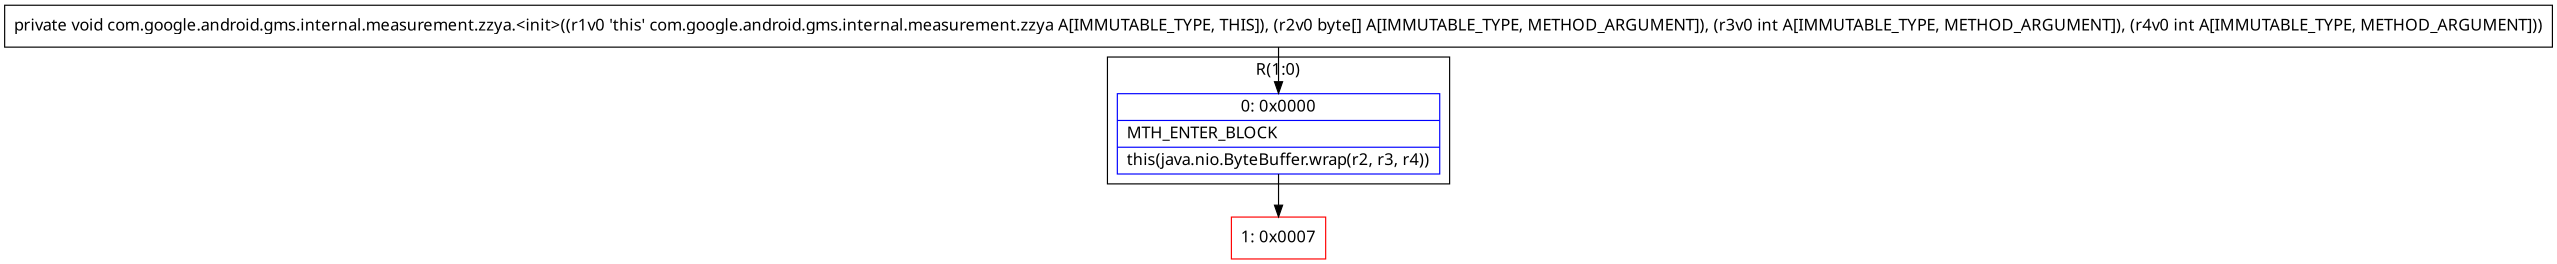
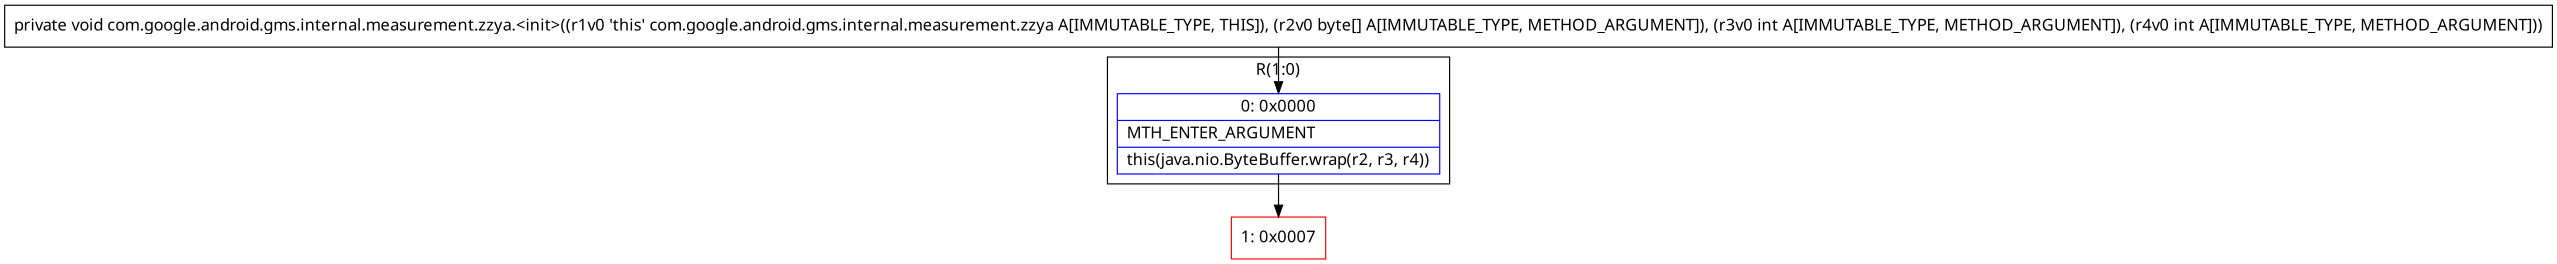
(1202, 133) -> (1222, 133)
